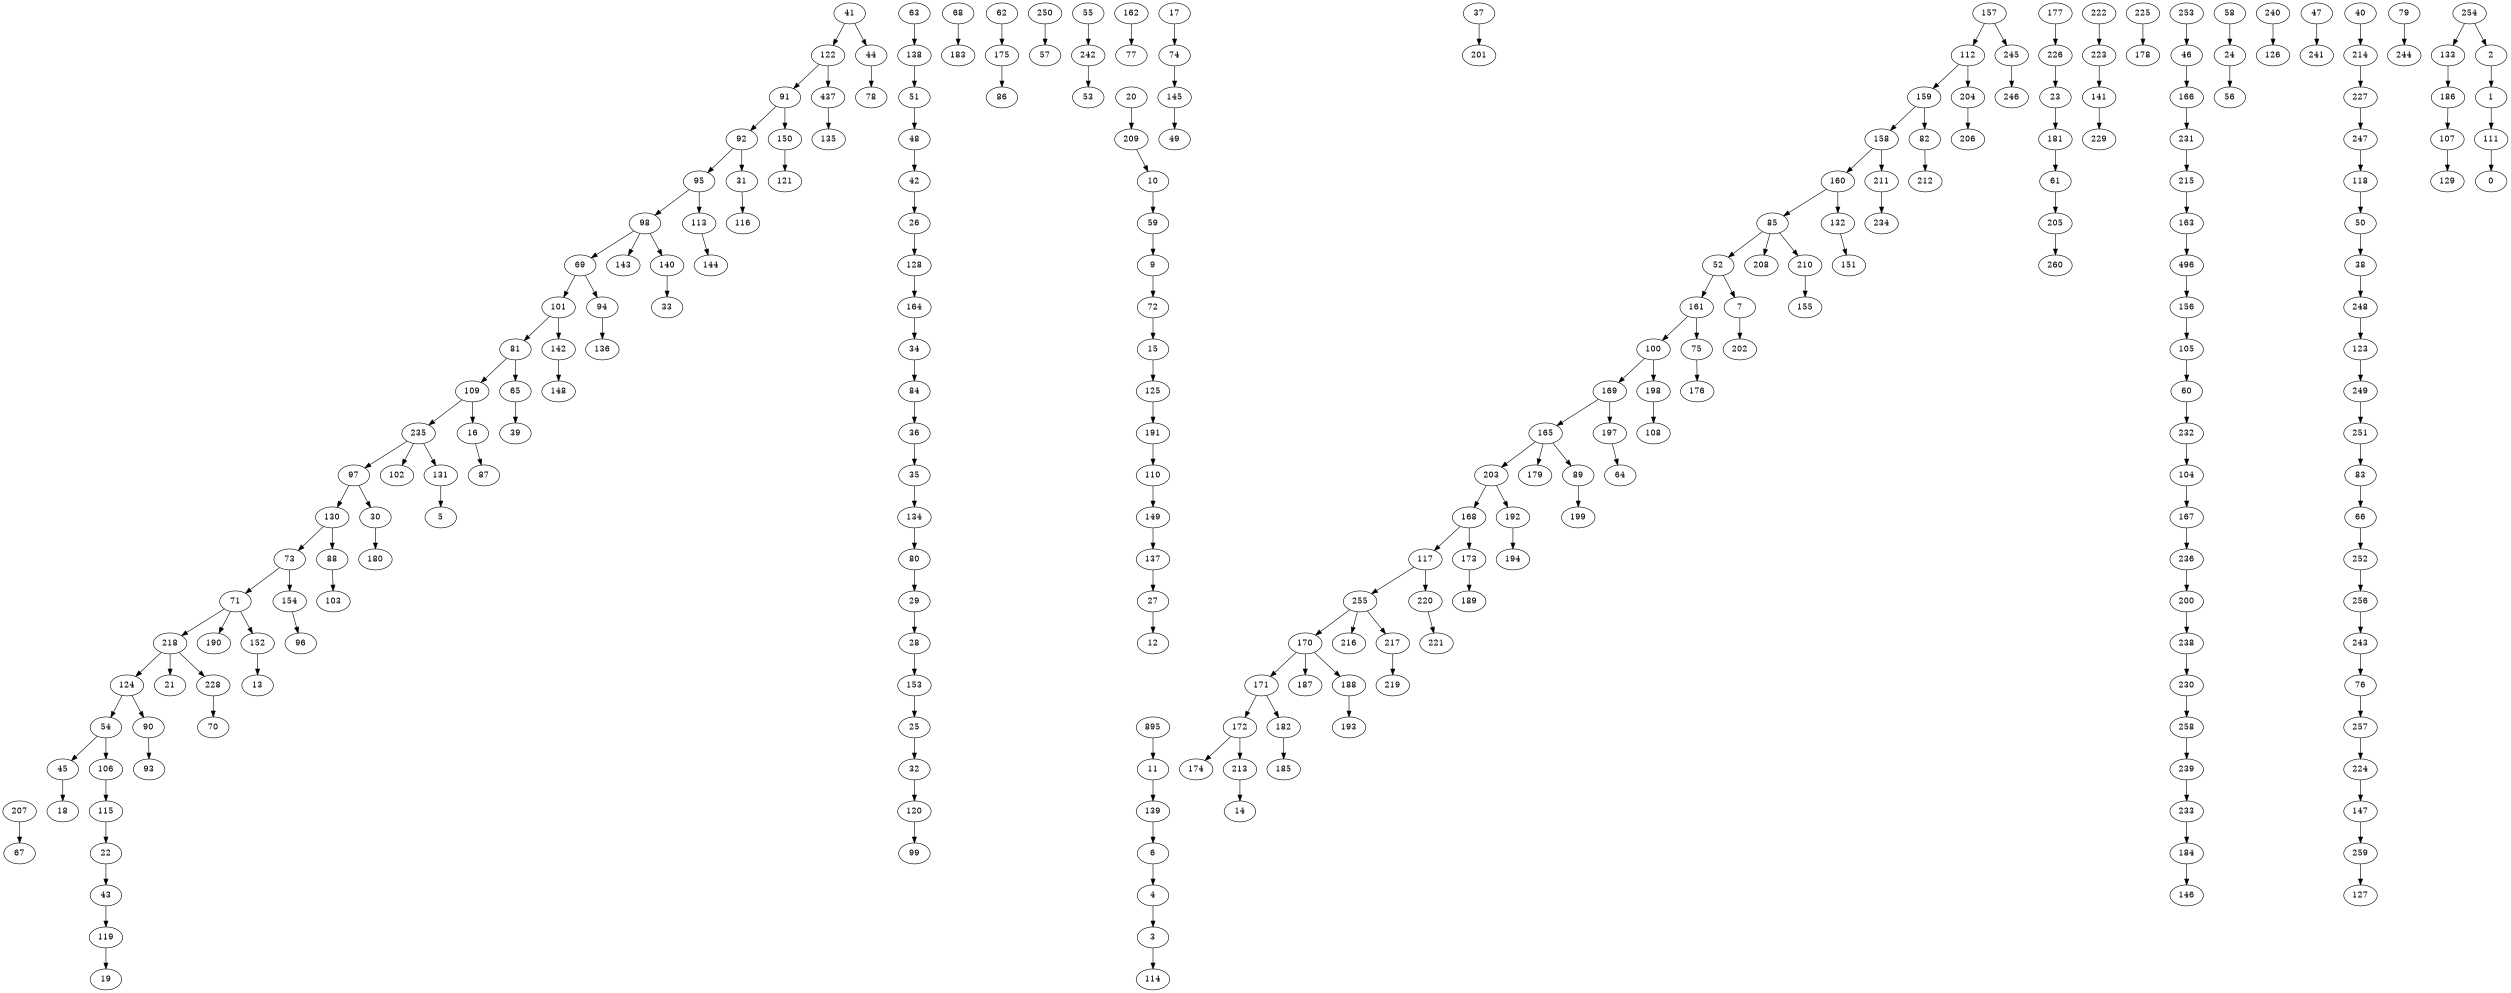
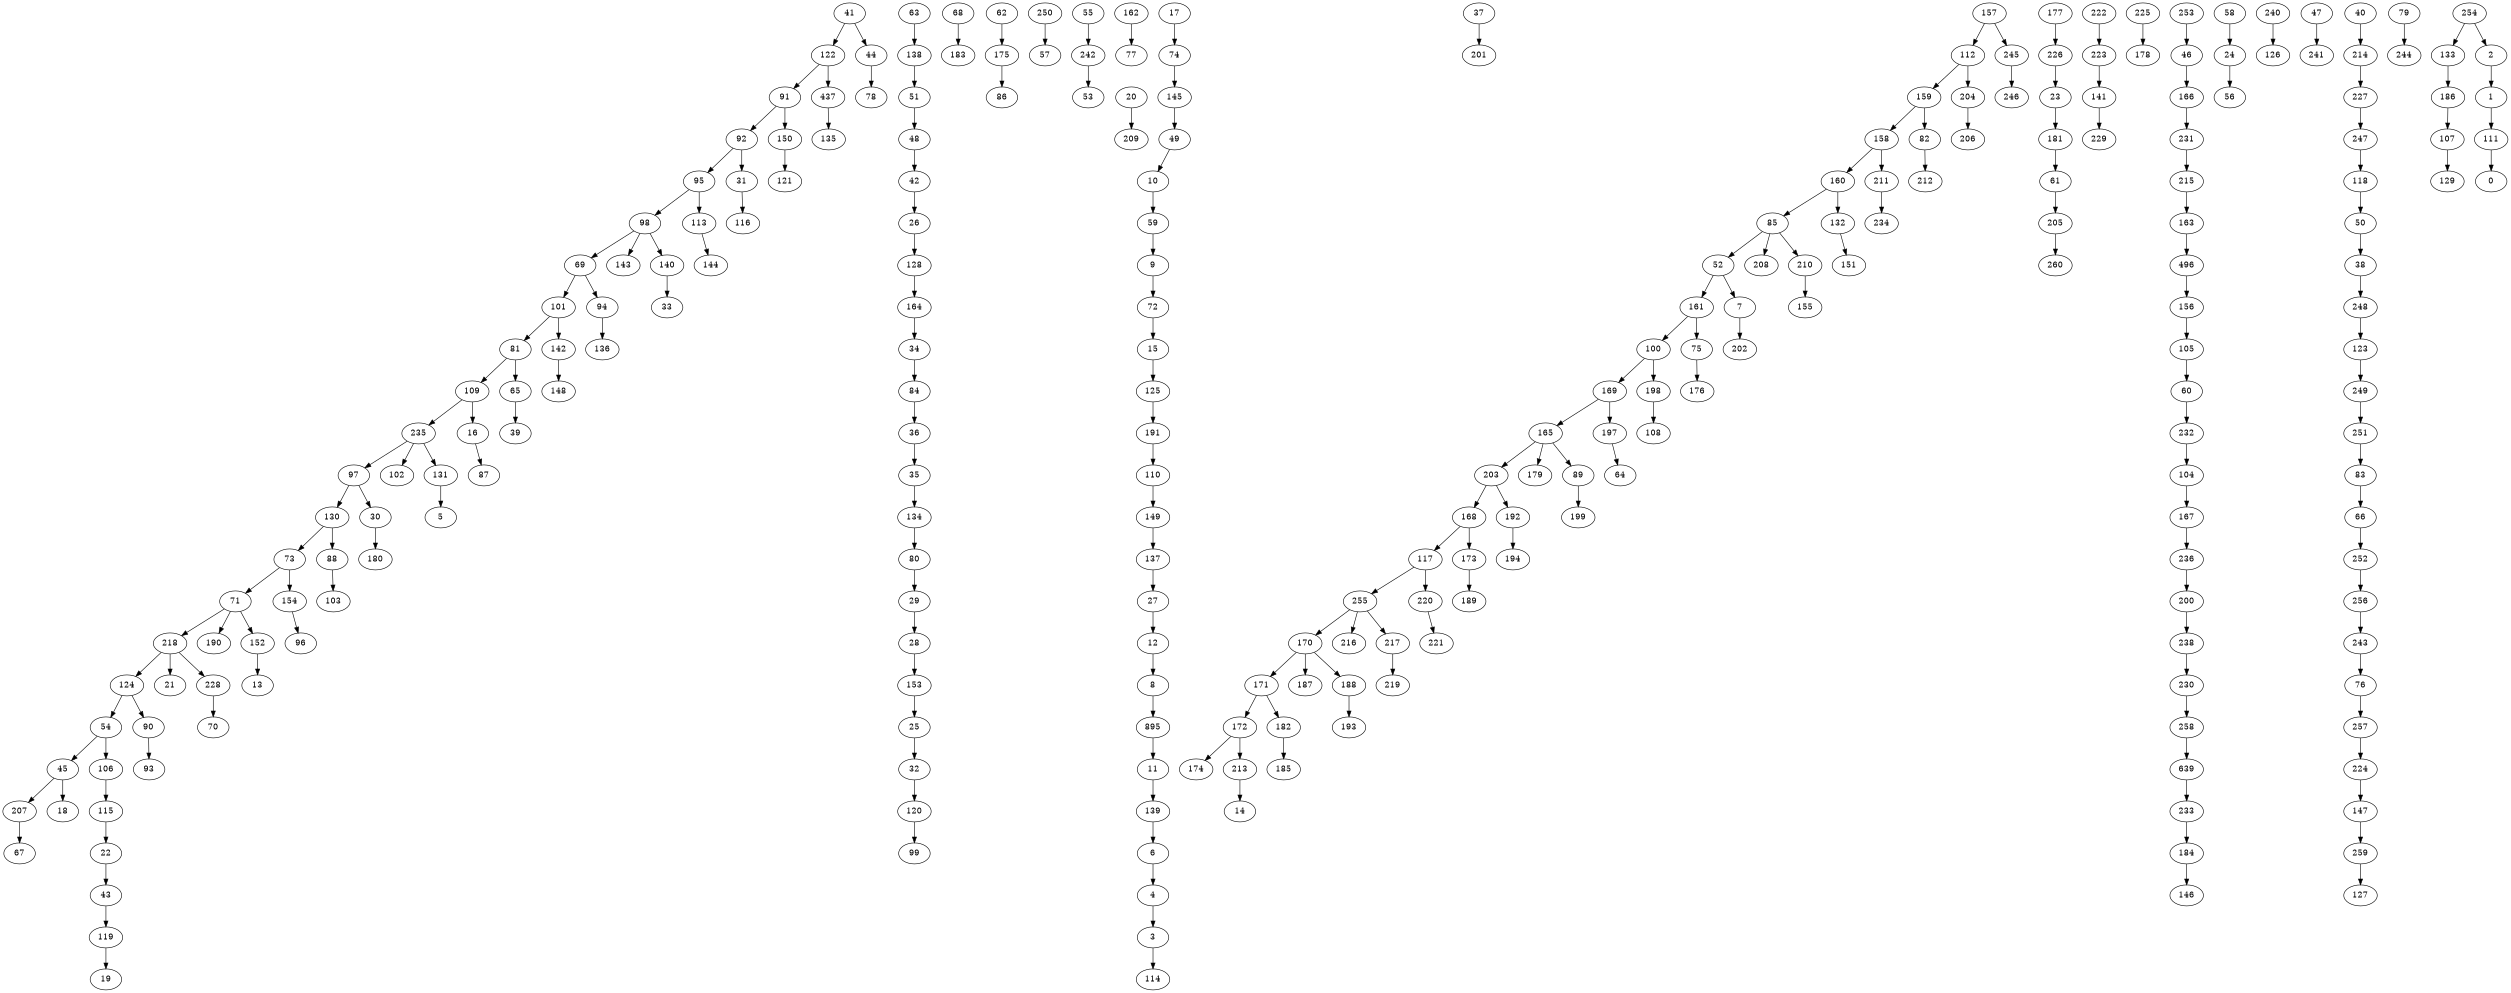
(1141, 158) -> (1165, 158)
none -> (1153, 685)
(2187, 769) -> (2187, 769)
none -> (43, 788)
